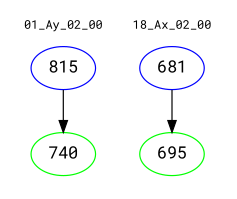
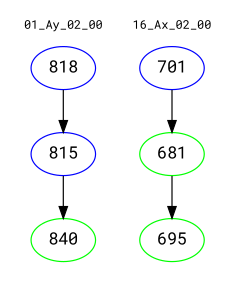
(173, 26) -> (173, 26)
none -> (63, 68)
none -> (172, 68)
(172, 68) -> (172, 154)
(63, 154) -> (63, 240)
